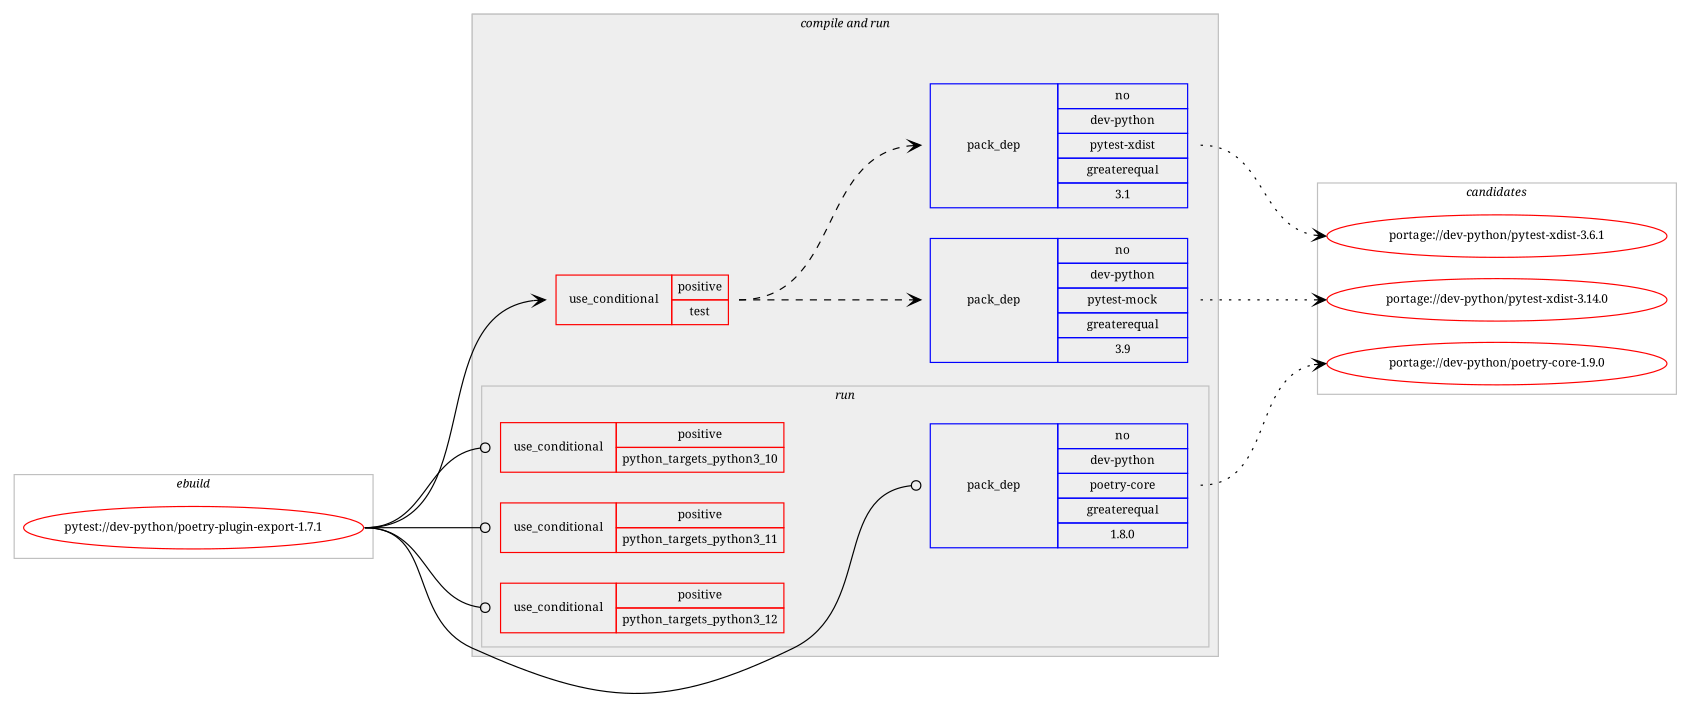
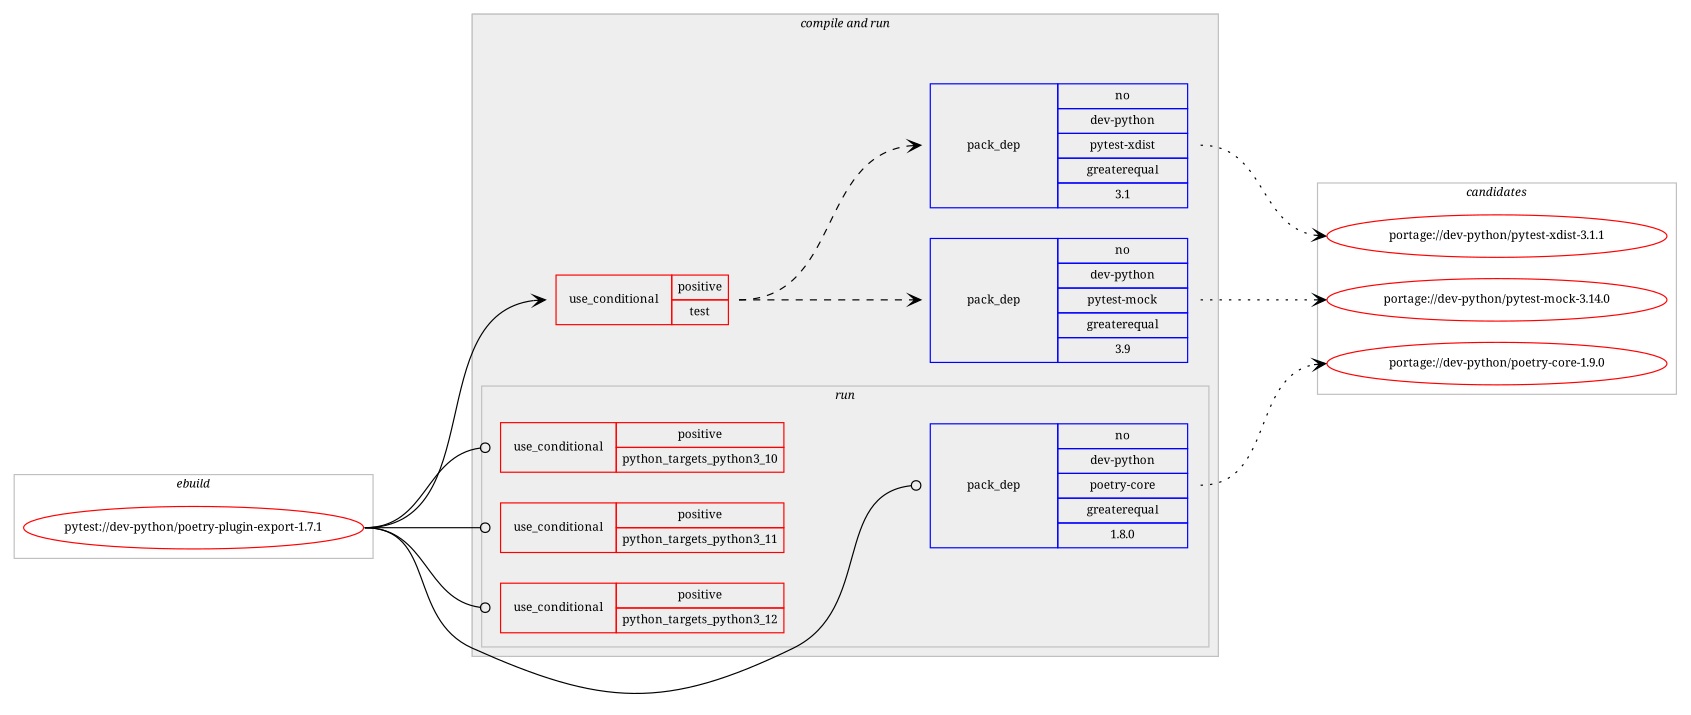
(1497, 236) -> (1497, 236)
(1497, 300) -> (1497, 300)
